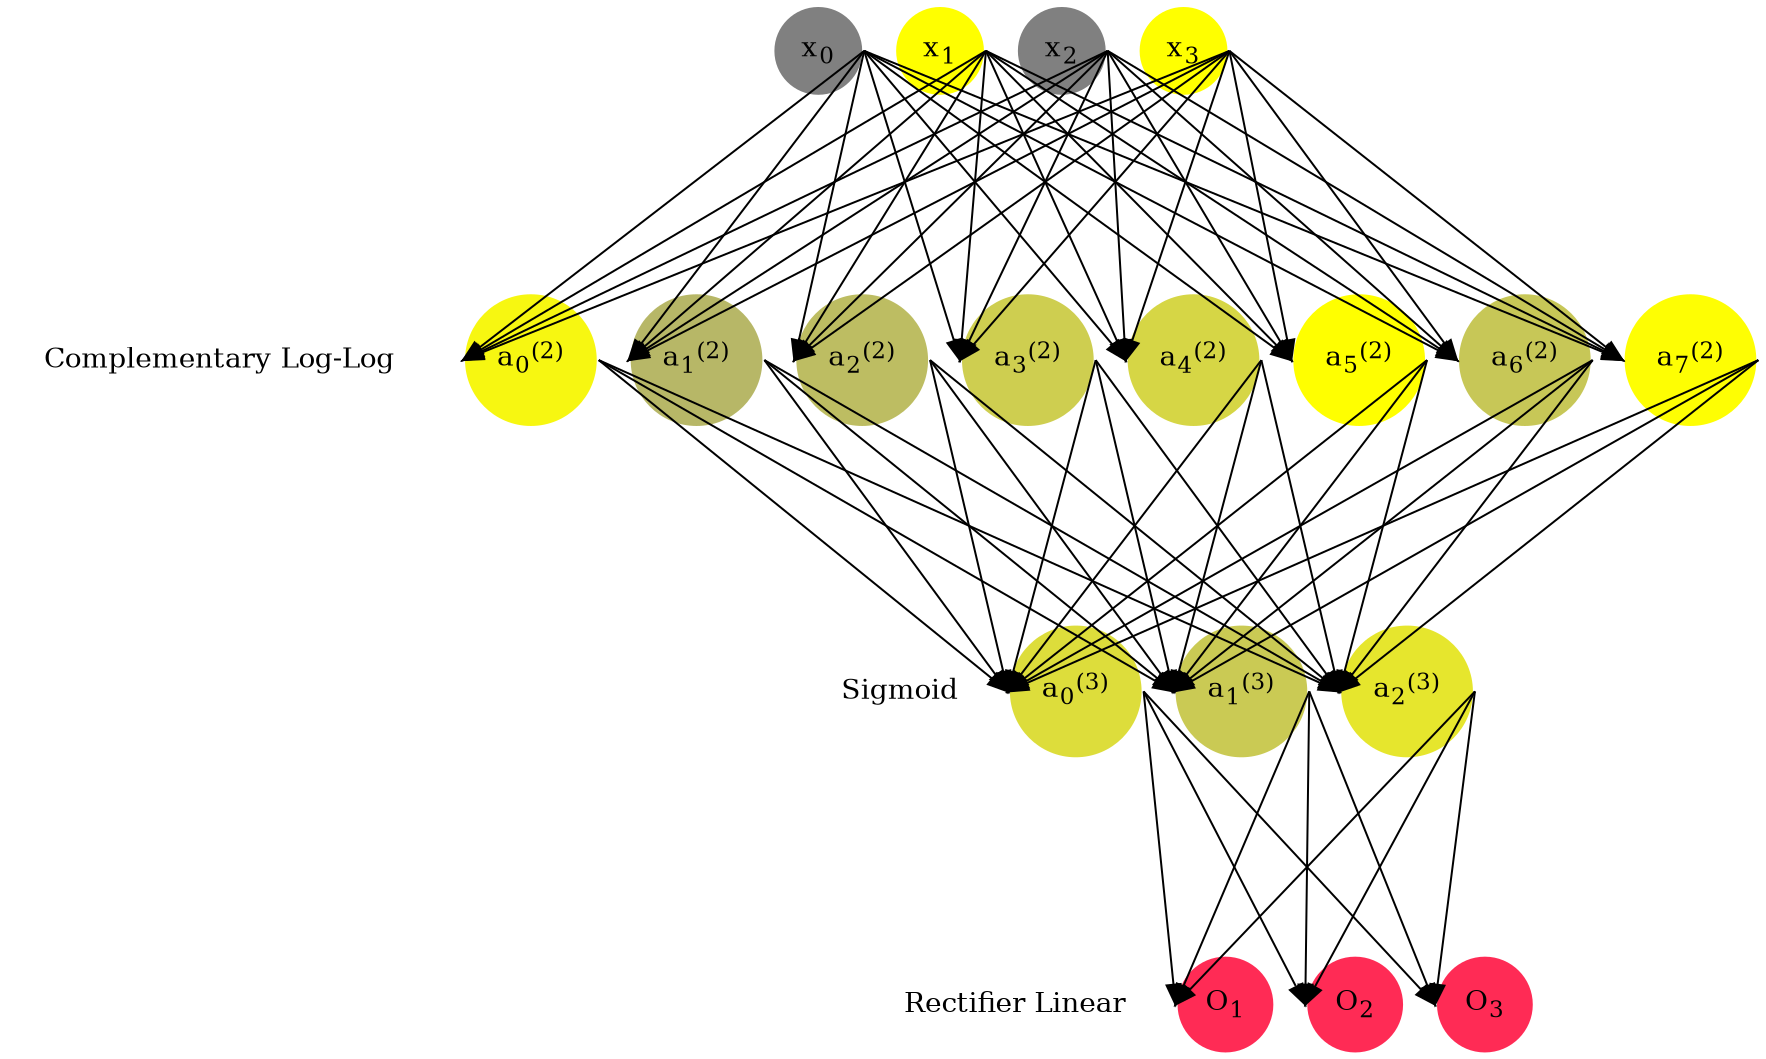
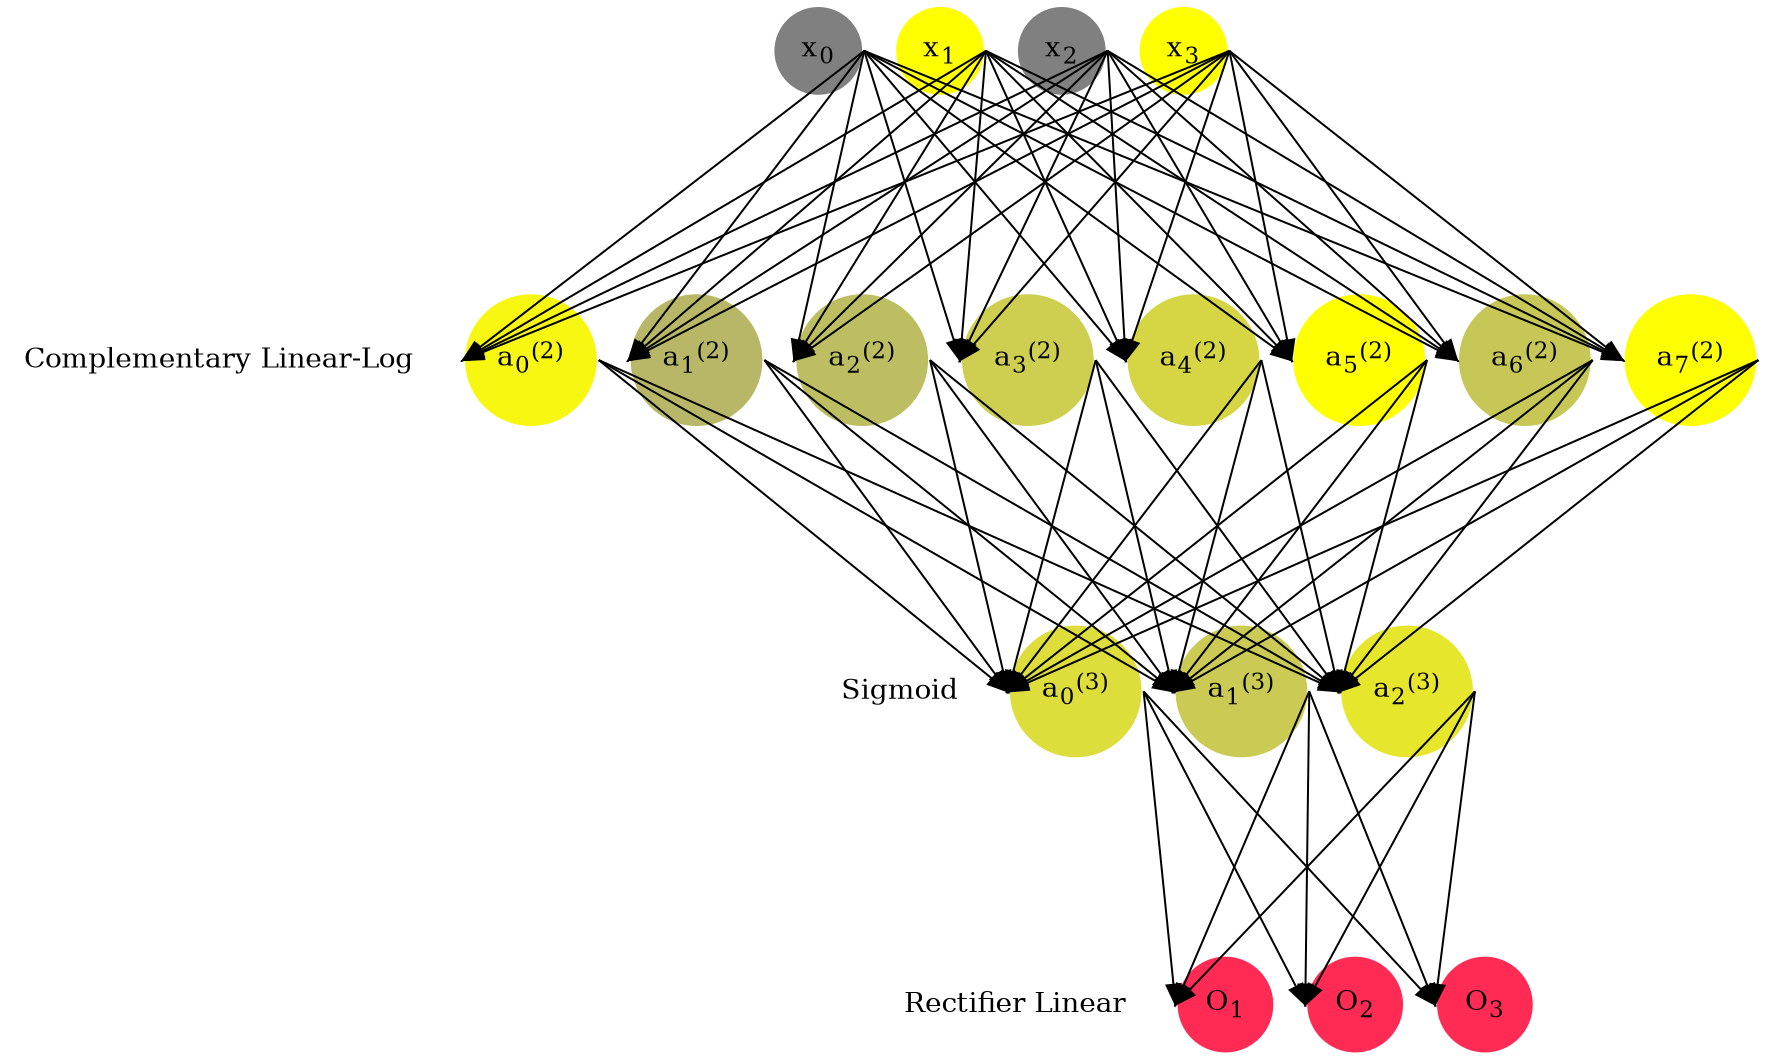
(220, 360) -> (220, 360)
